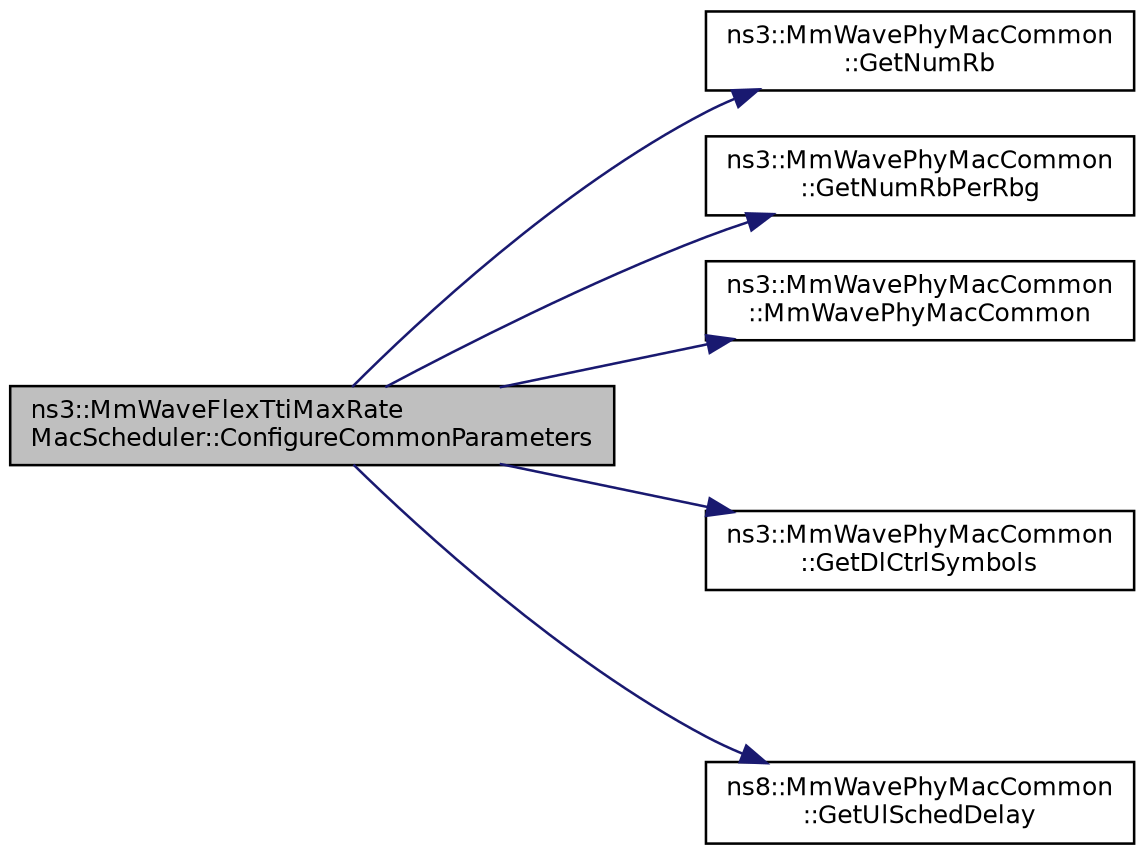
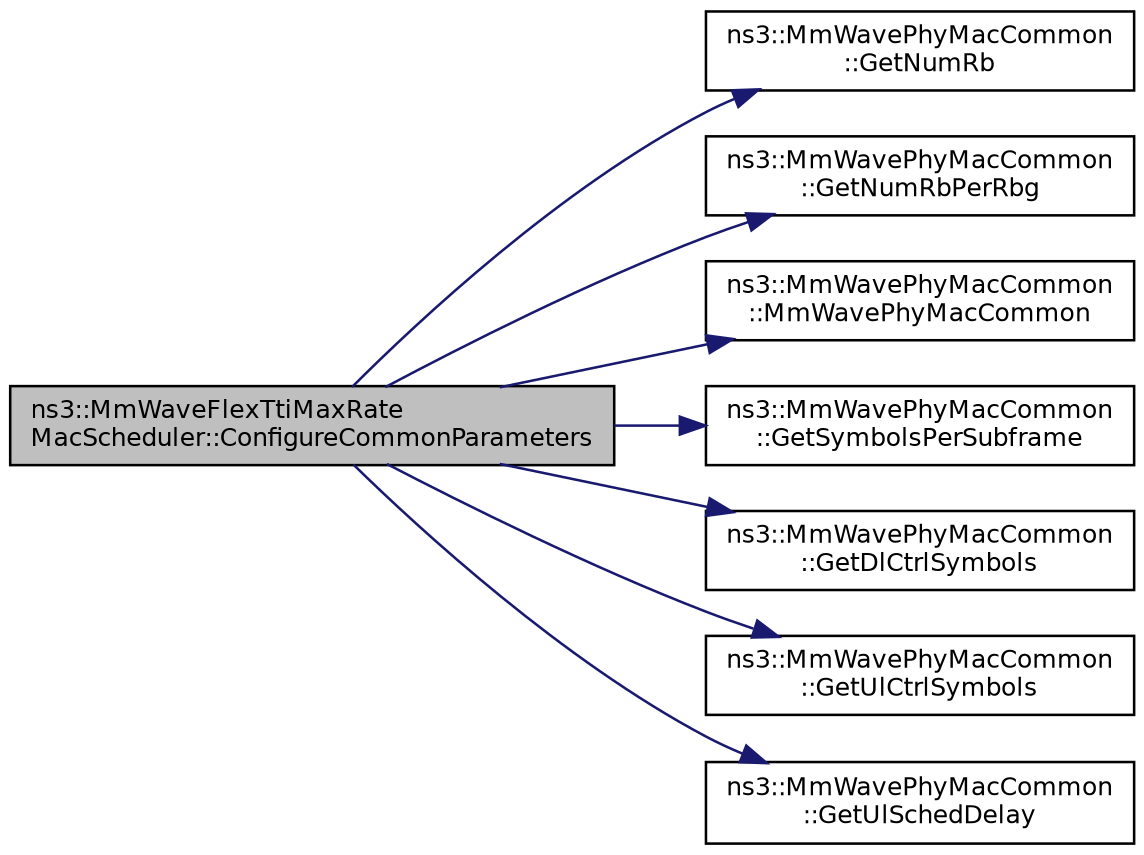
none -> (920, 426)
none -> (920, 675)
(920, 803) -> (920, 803)
